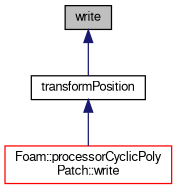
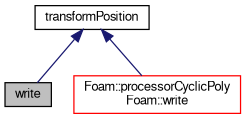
(88, 59) -> (56, 61)
(88, 165) -> (157, 95)
